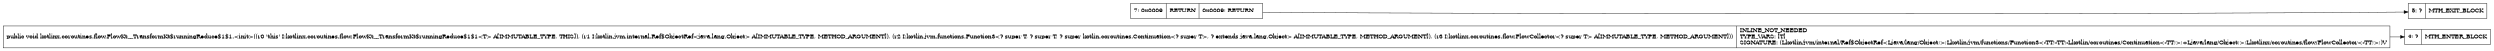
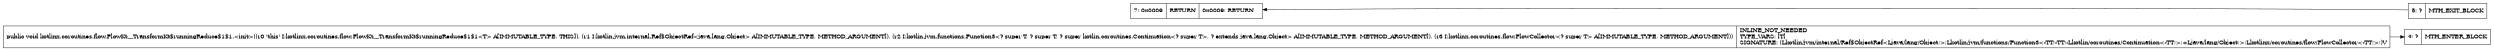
(1833, 14) -> (1838, 8)
